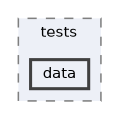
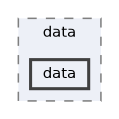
(60, 33) -> (60, 33)
